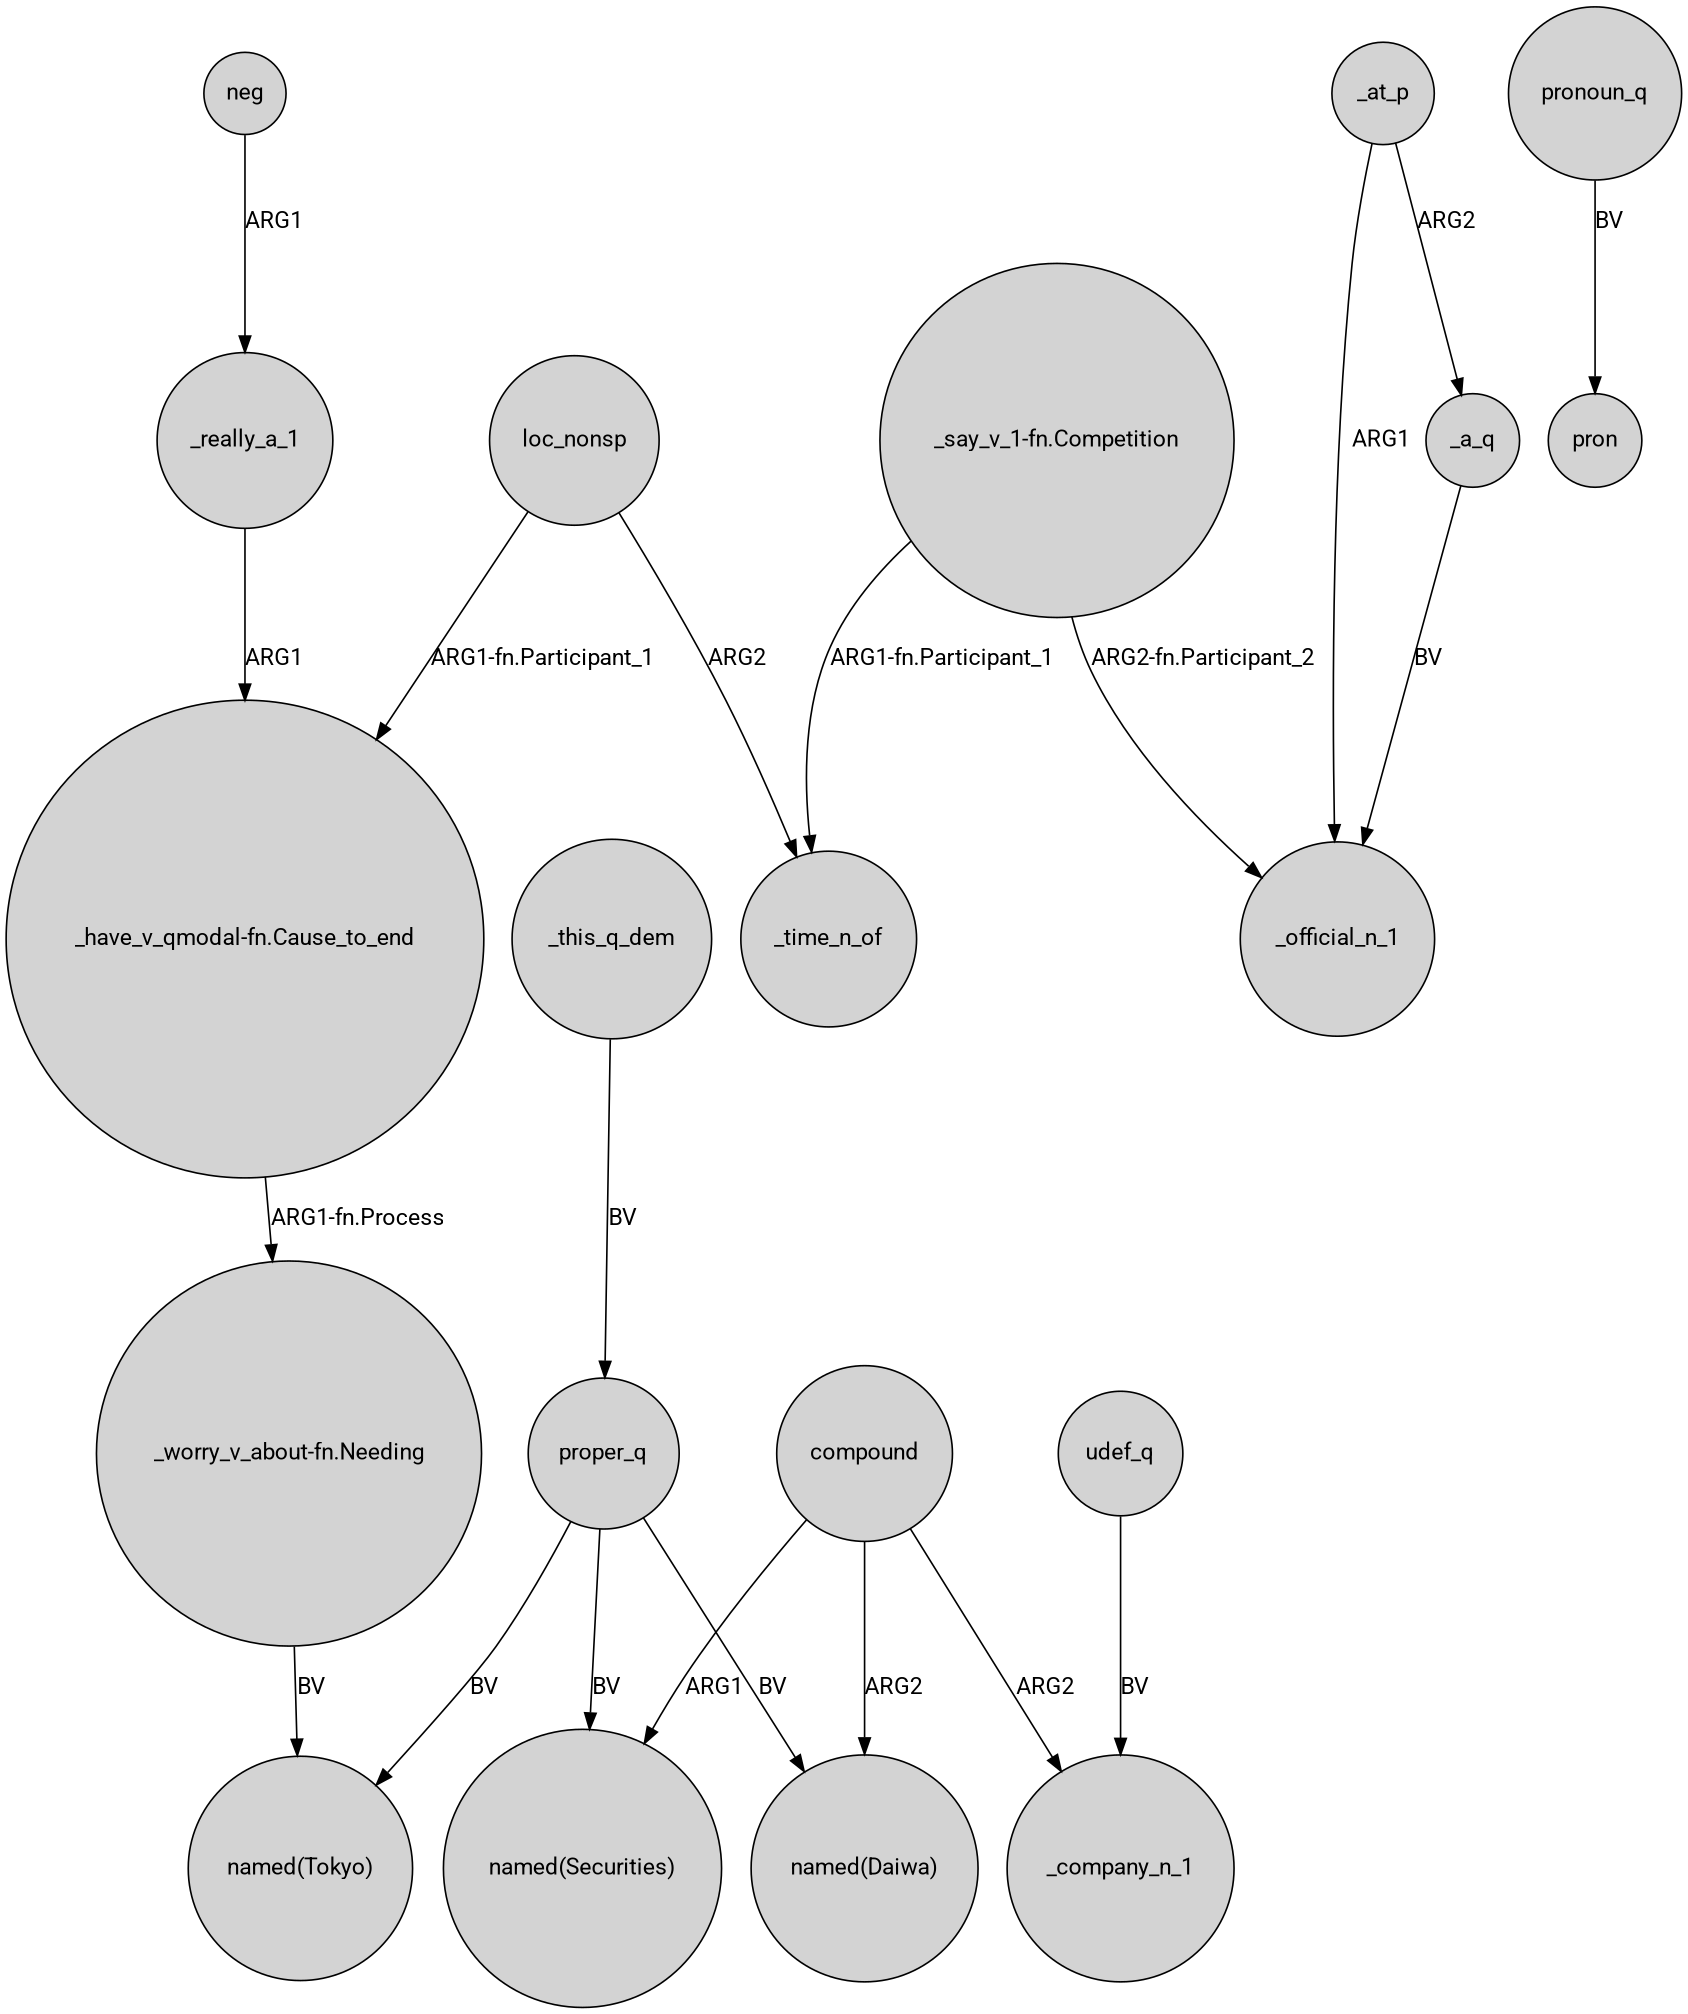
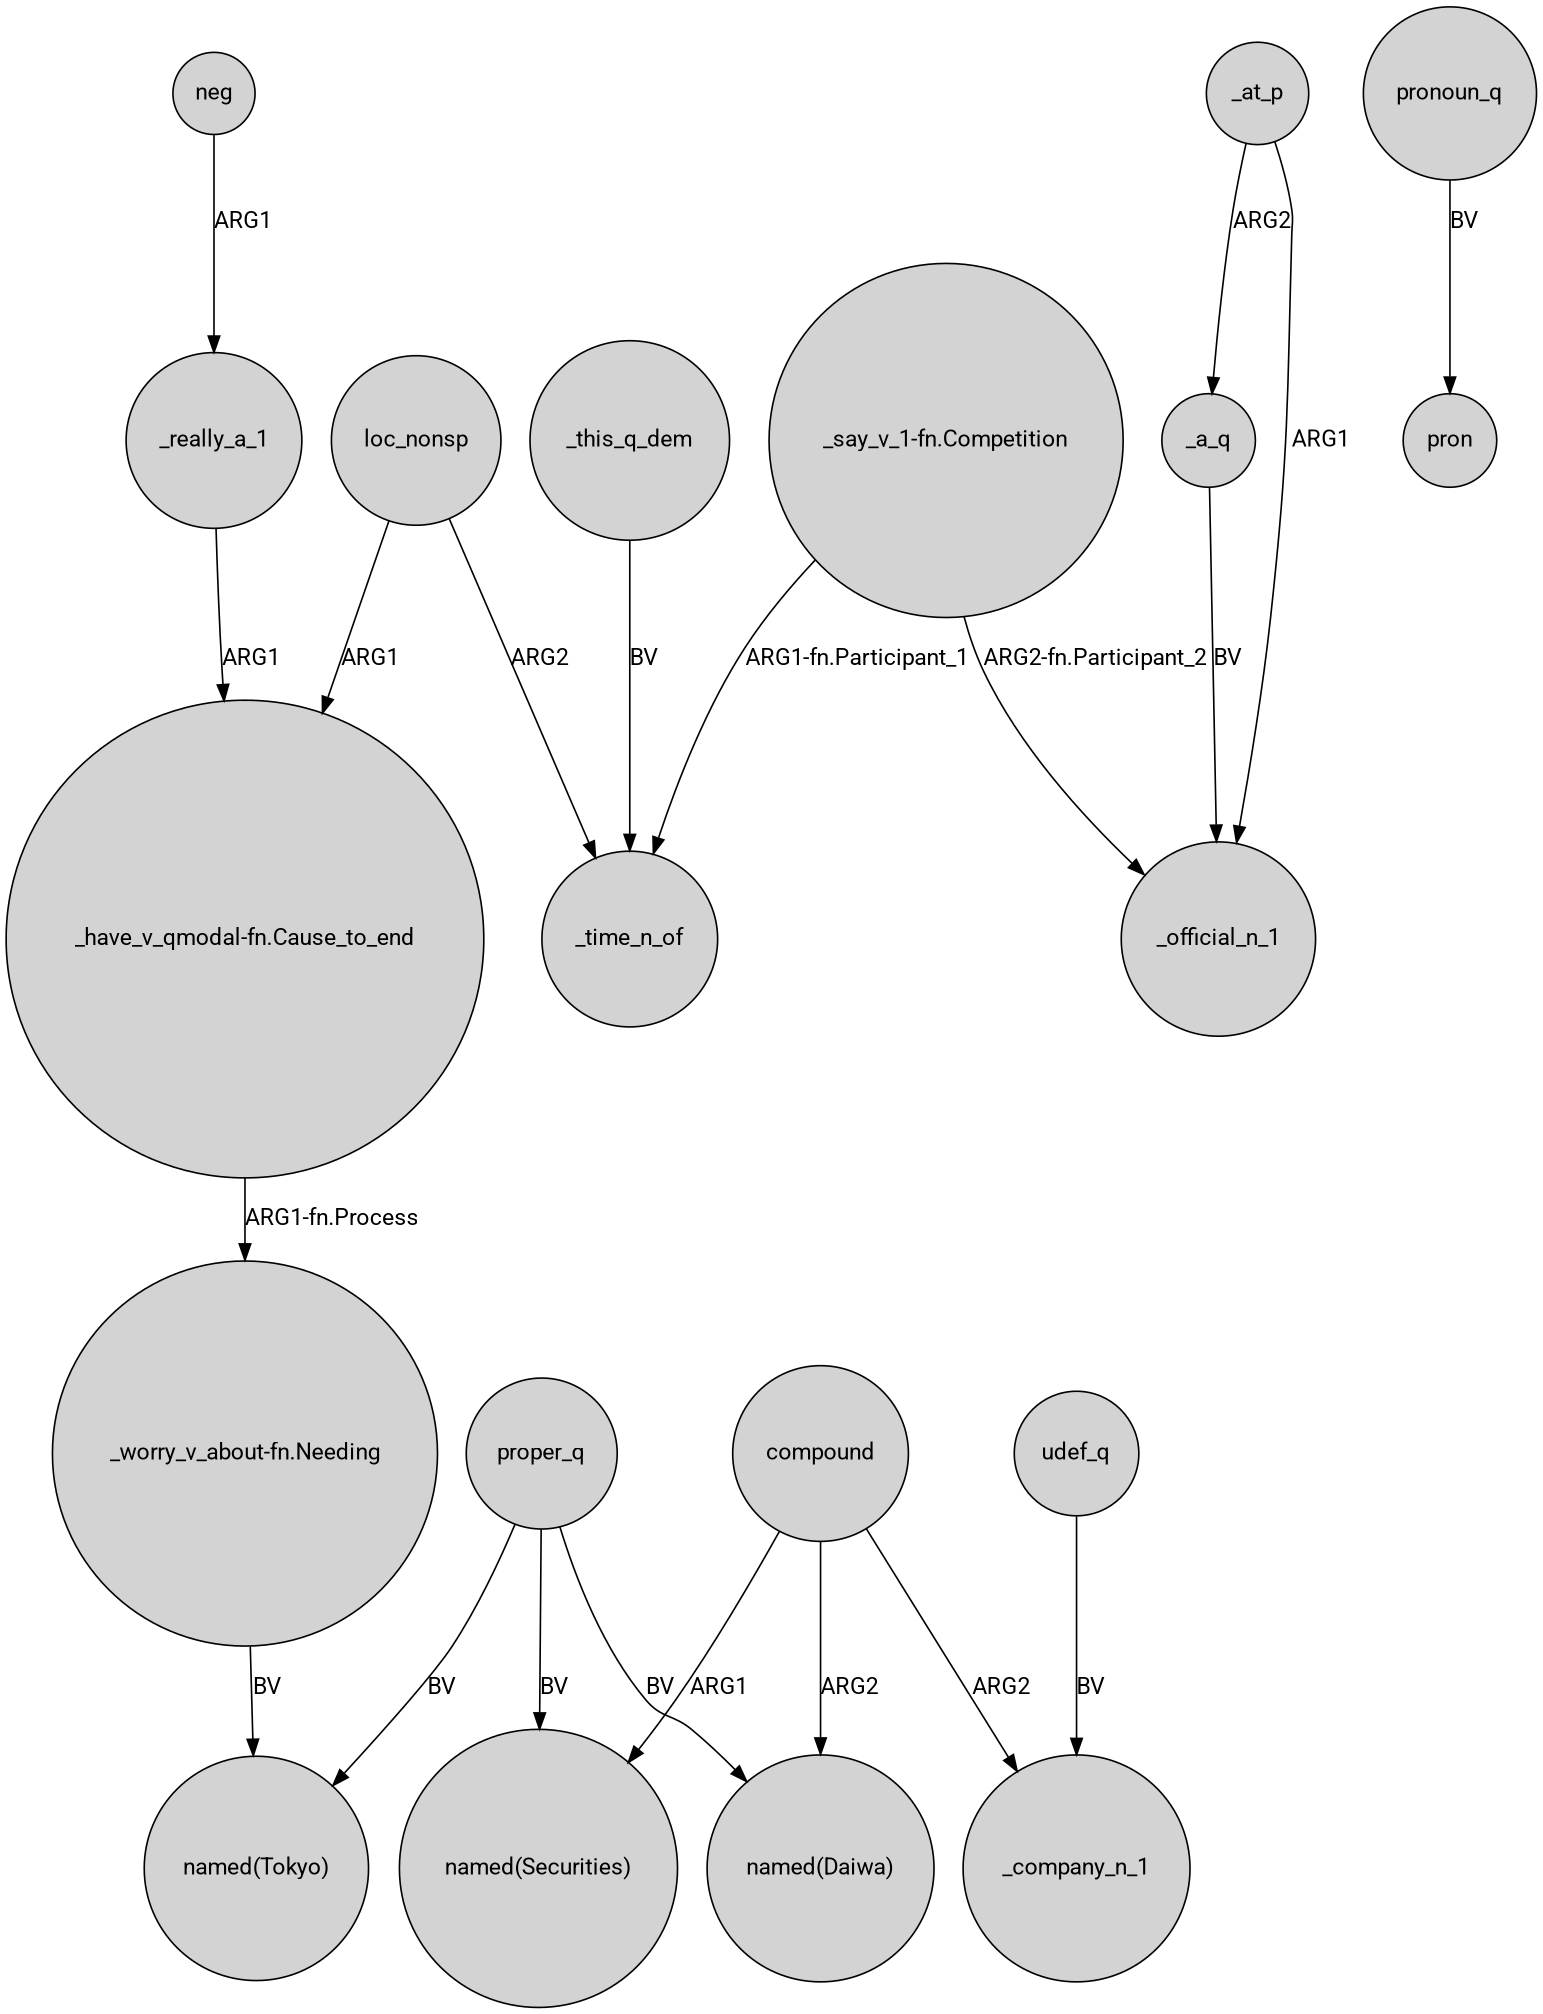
(543, 659) -> (371, 659)
(608, 1200) -> (630, 687)
